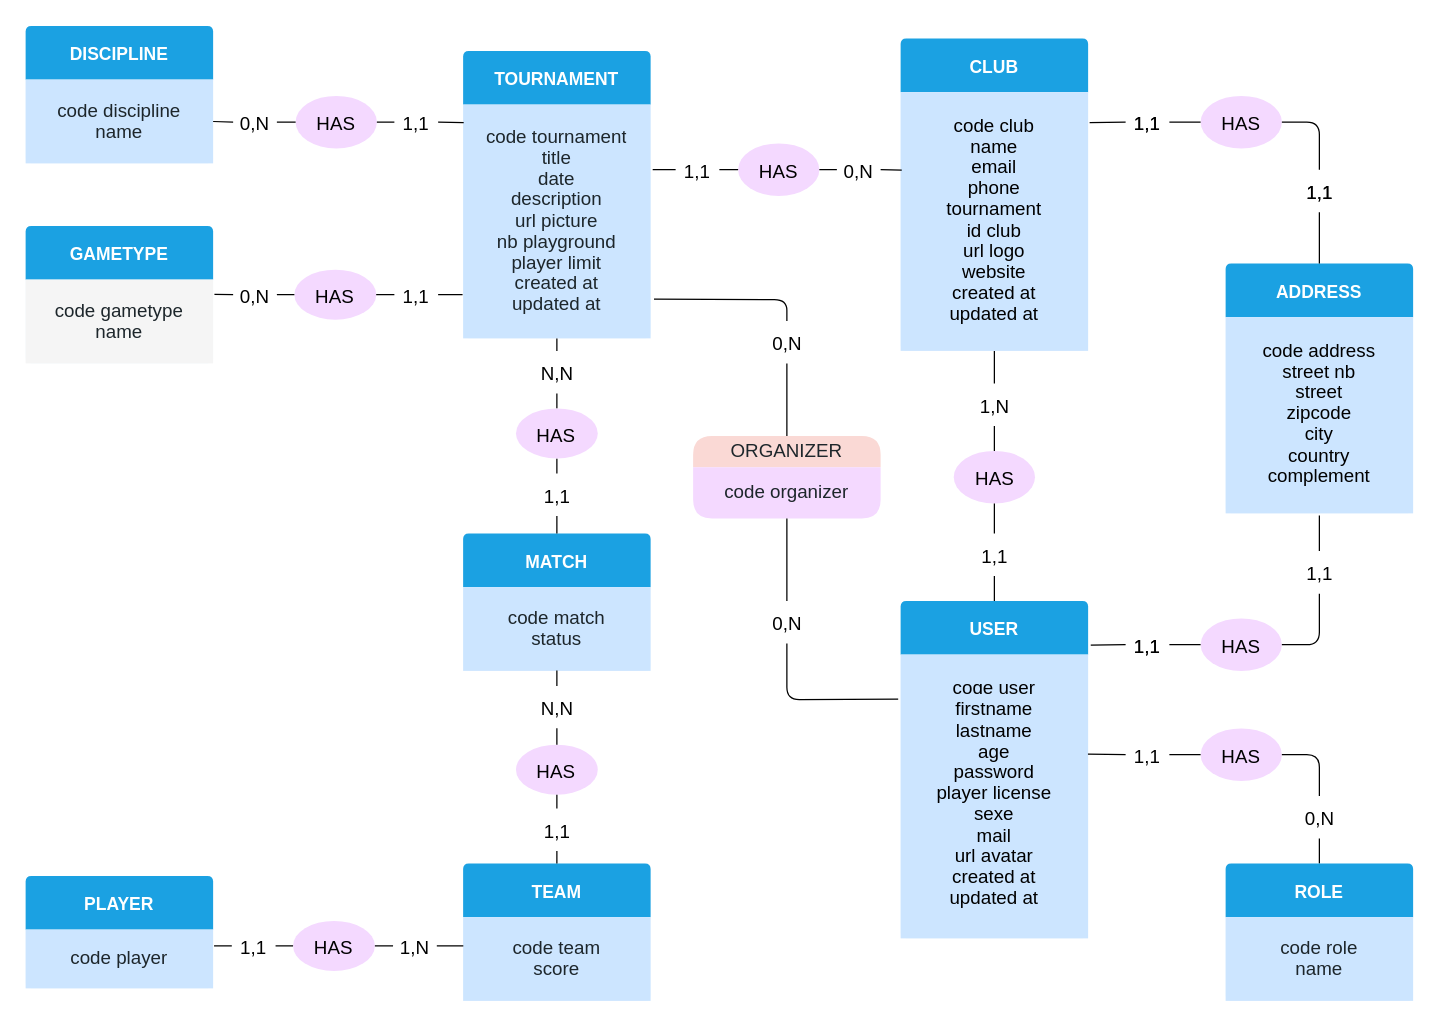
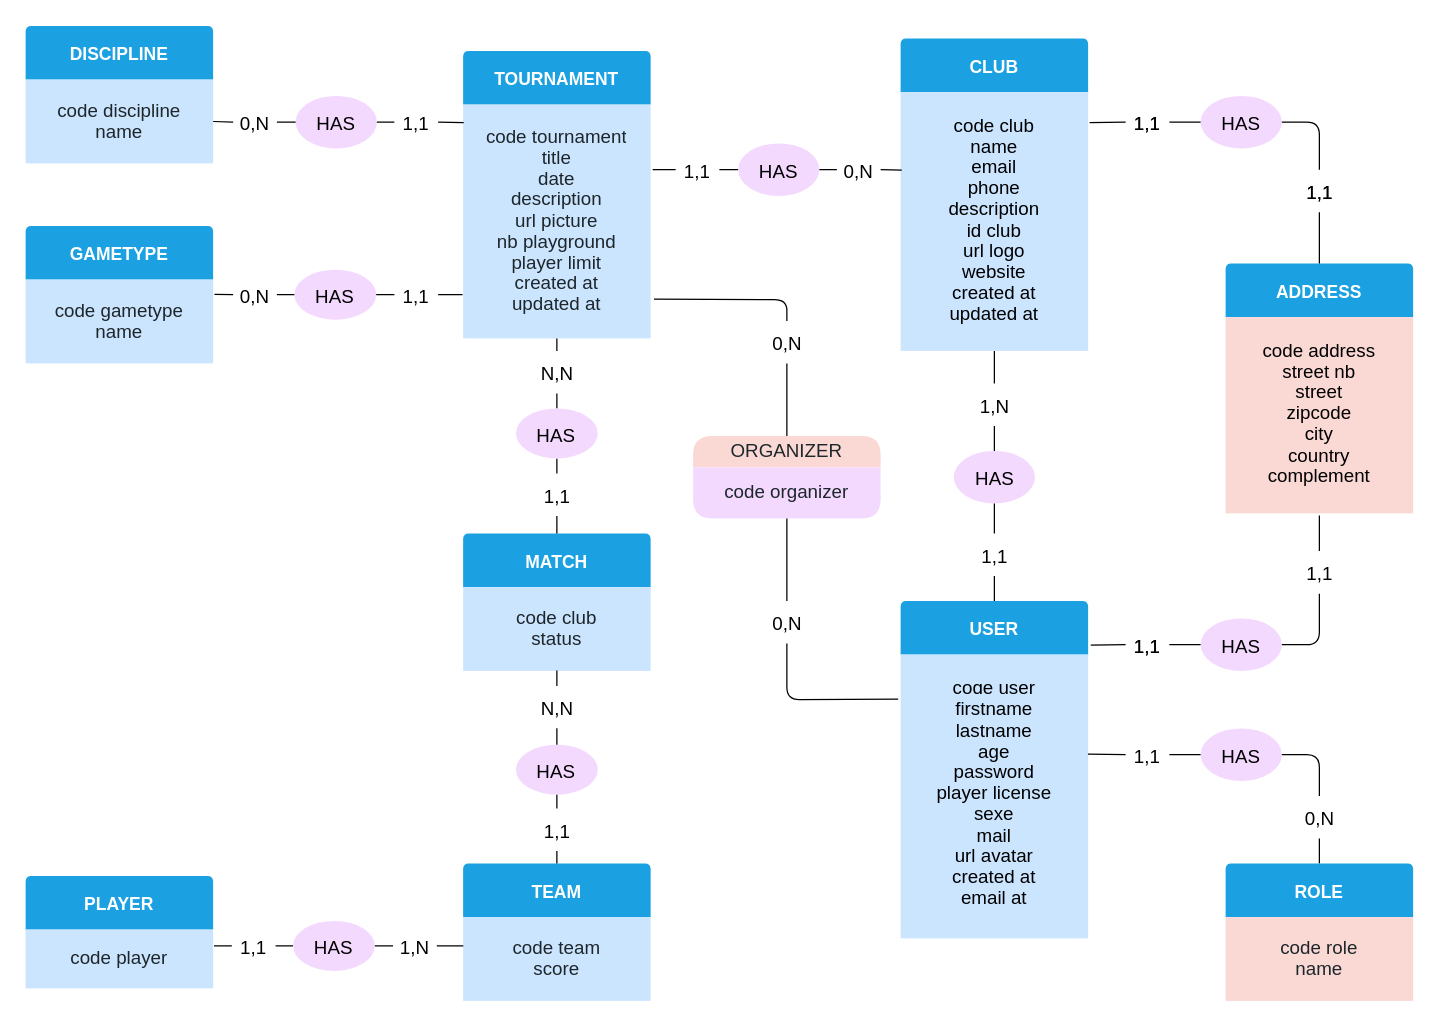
(994, 222) -> (994, 222)
(119, 321) -> (119, 321)
(1319, 415) -> (1319, 415)
(557, 629) -> (557, 629)
(994, 797) -> (994, 797)
(1319, 959) -> (1319, 959)
